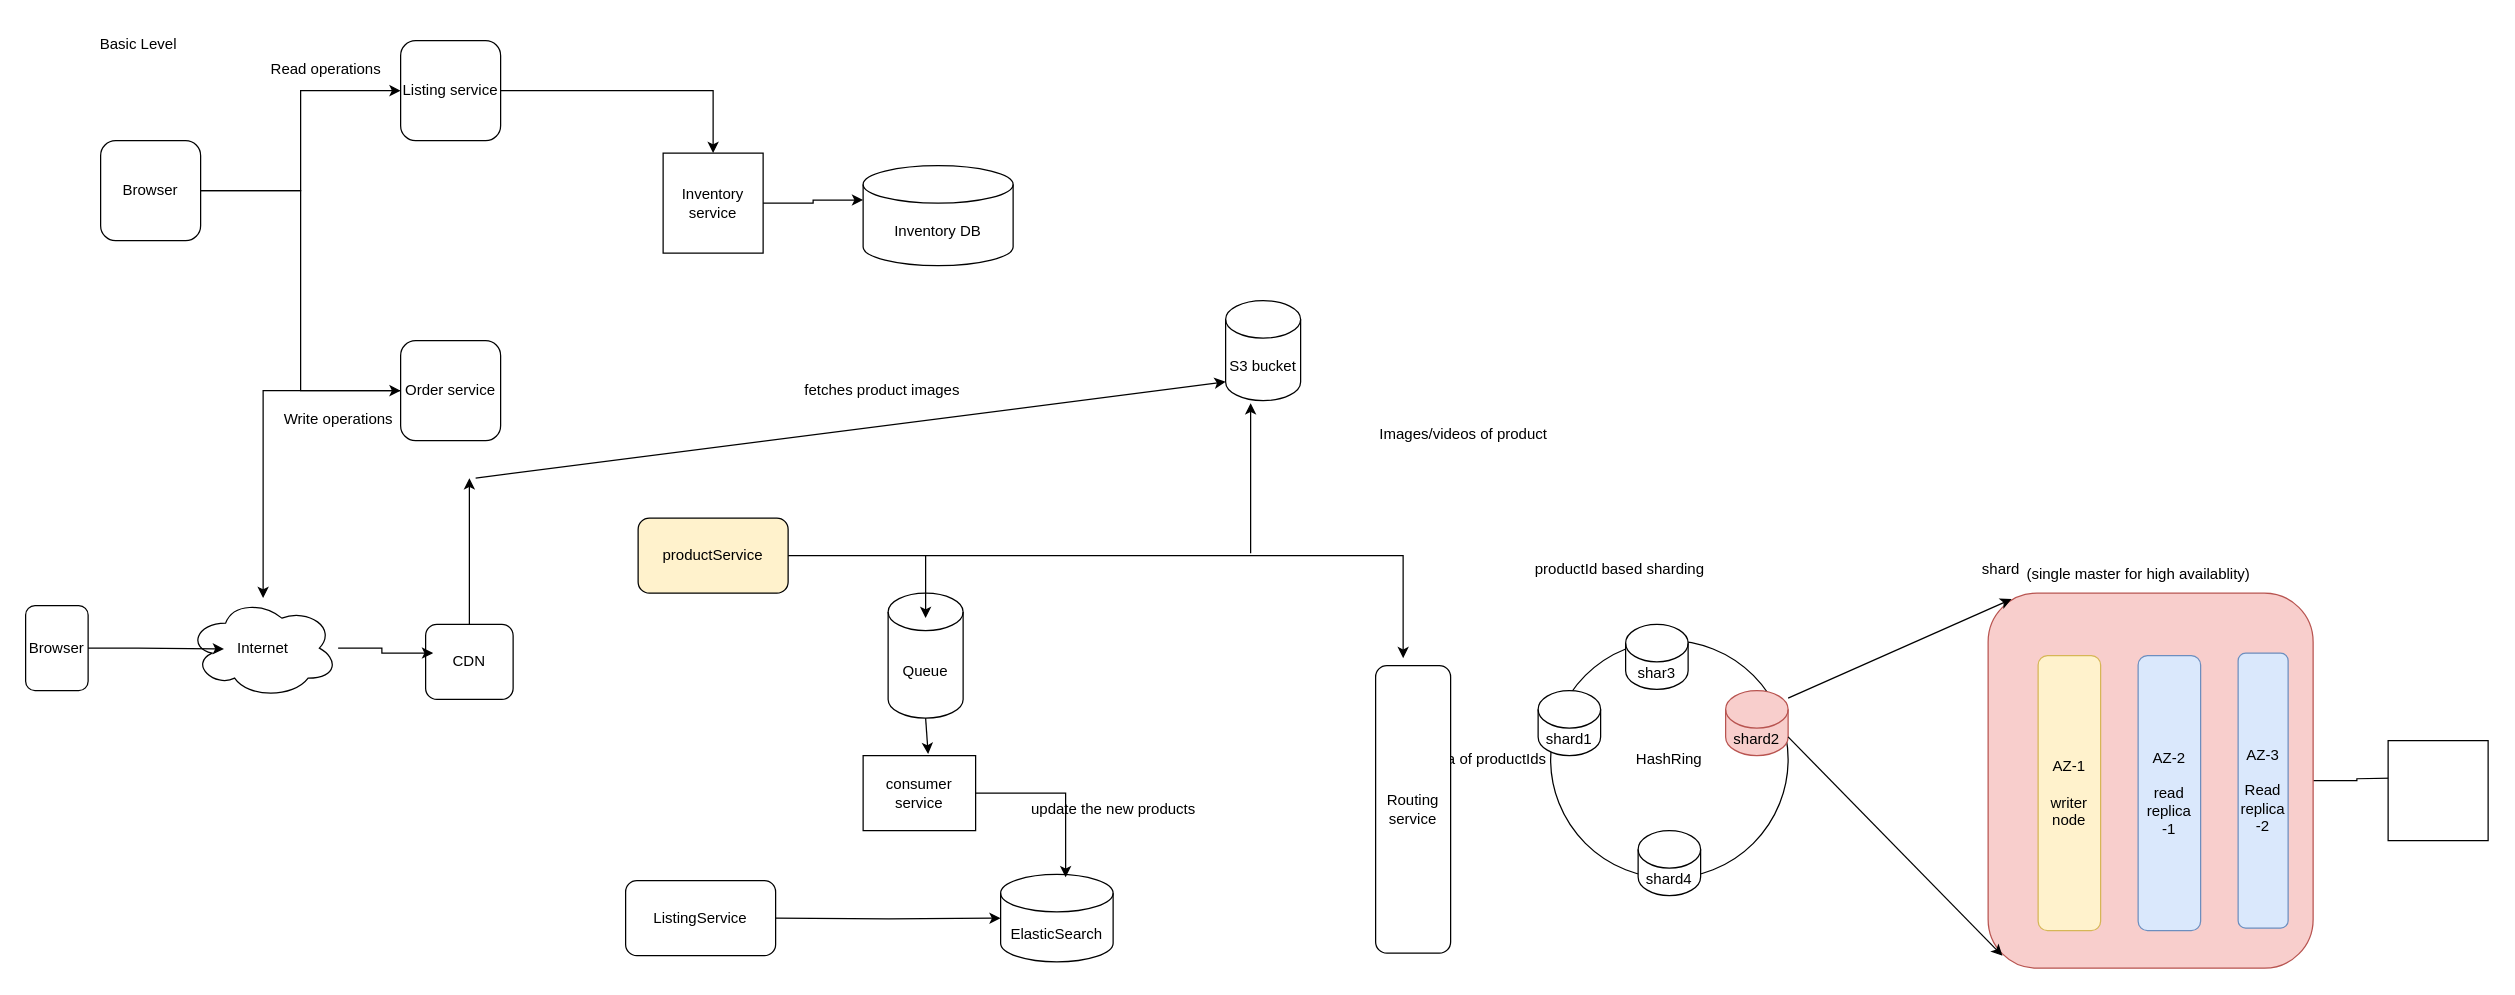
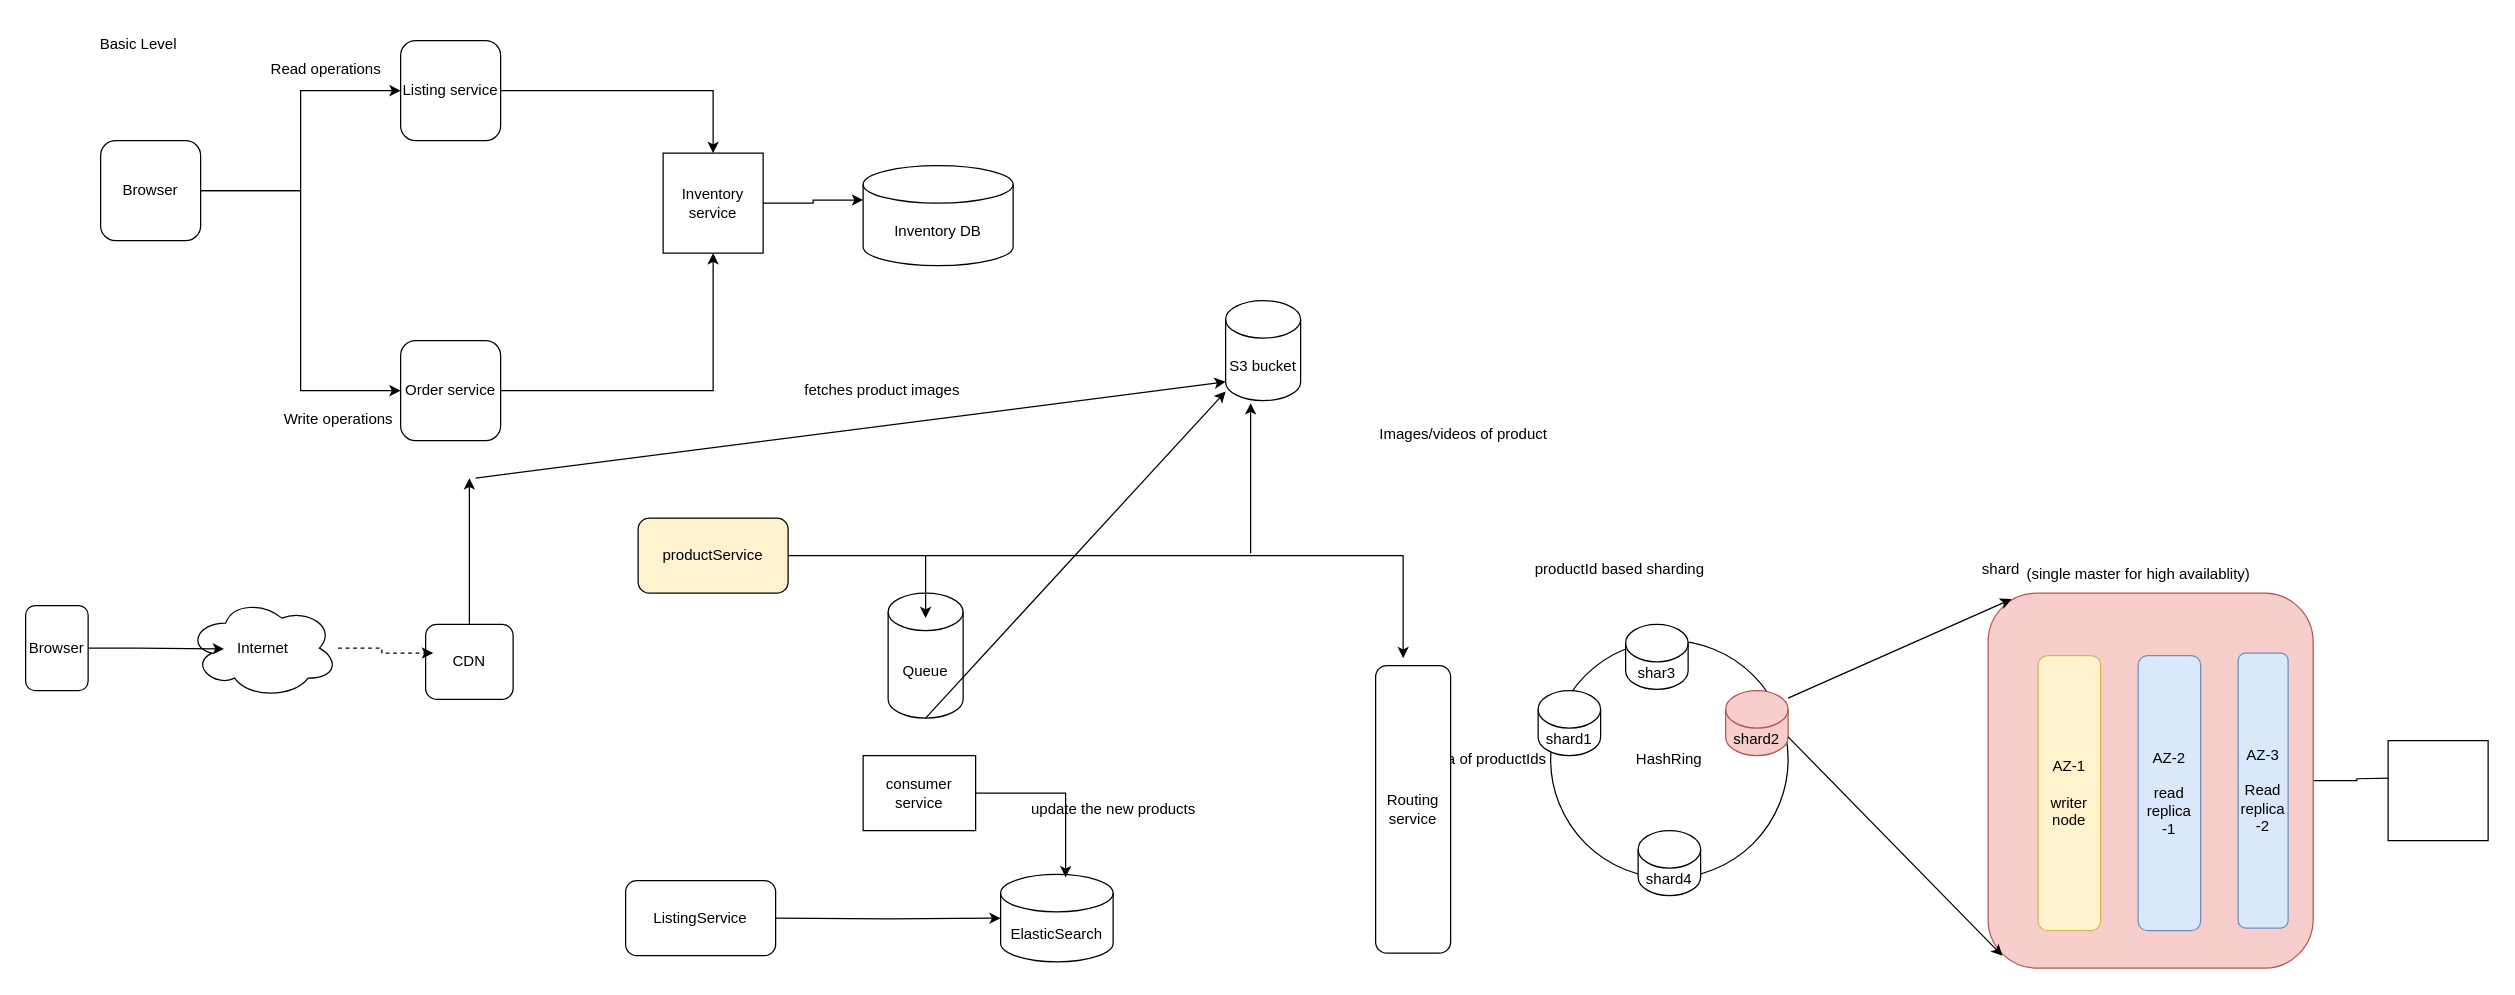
(263, 472) -> (671, 391)
(382, 651) -> (382, 651)
(927, 732) -> (1073, 558)
